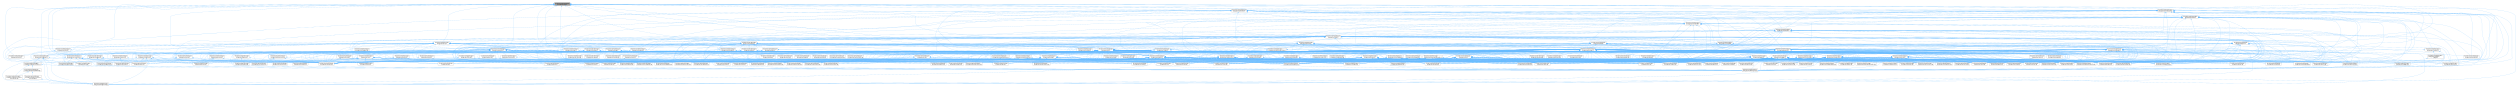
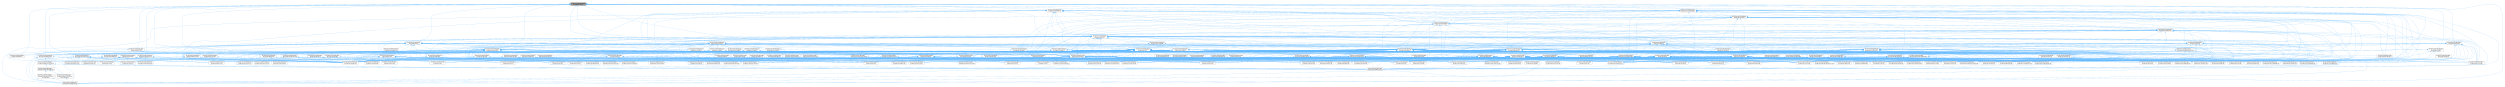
(2435, 57) -> none
